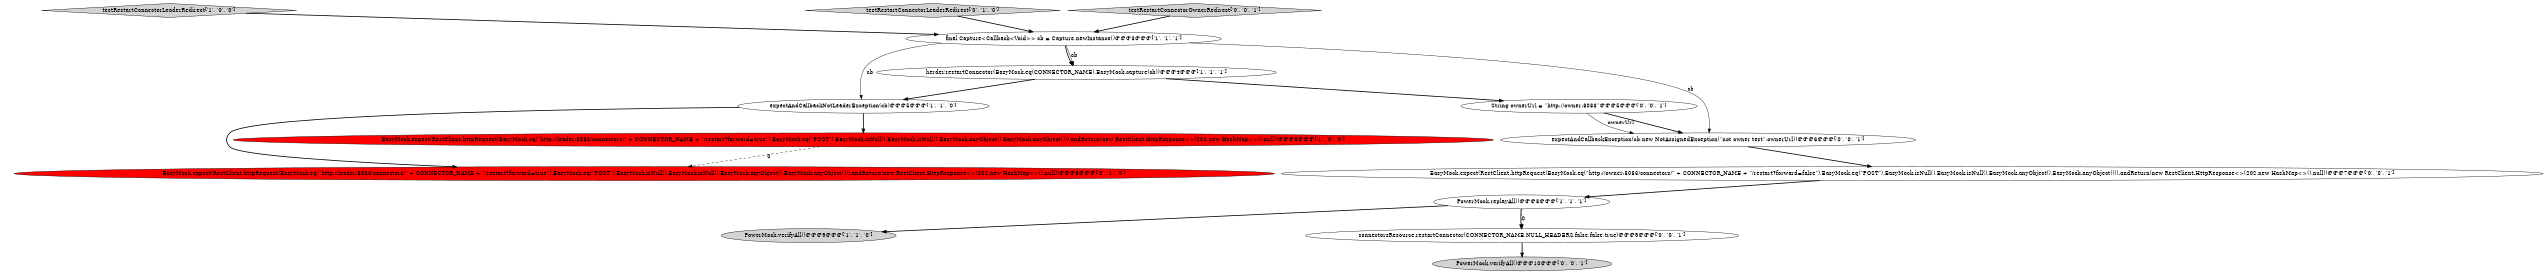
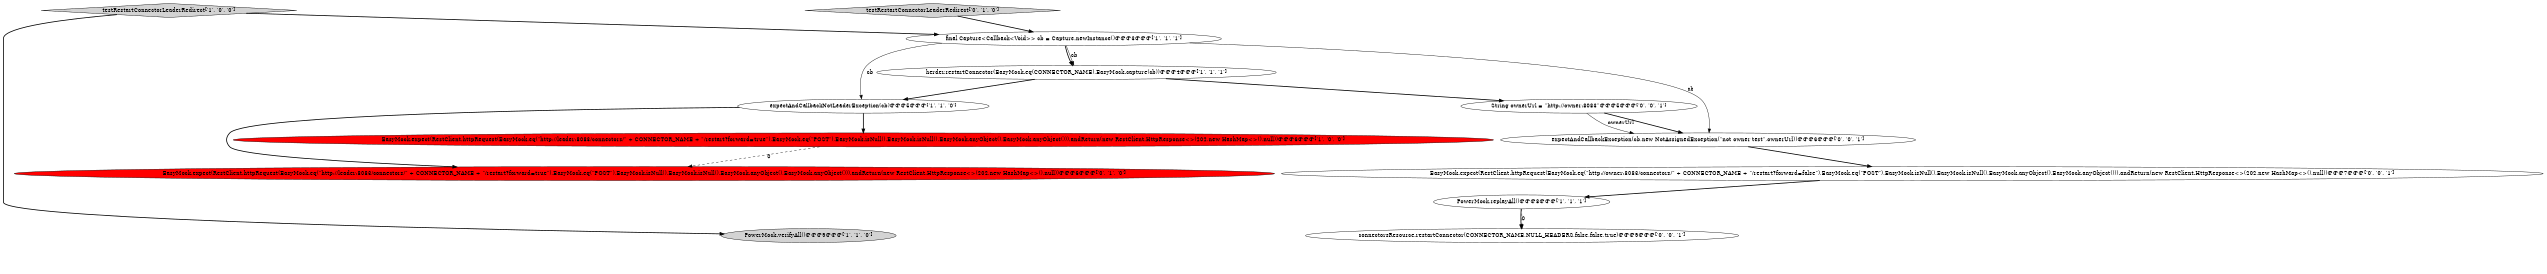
(1195, 10) -> none
(1167, 219) -> (220, 221)
(1522, 264) -> none
